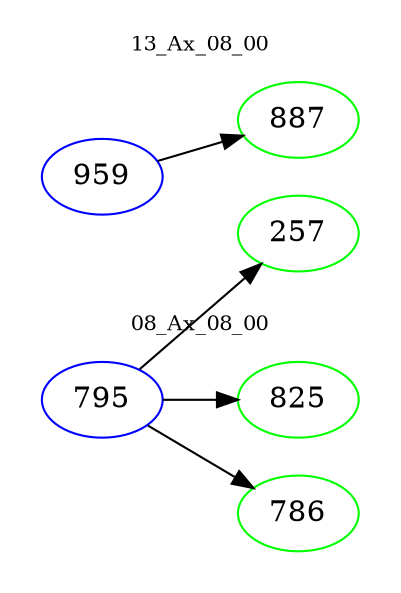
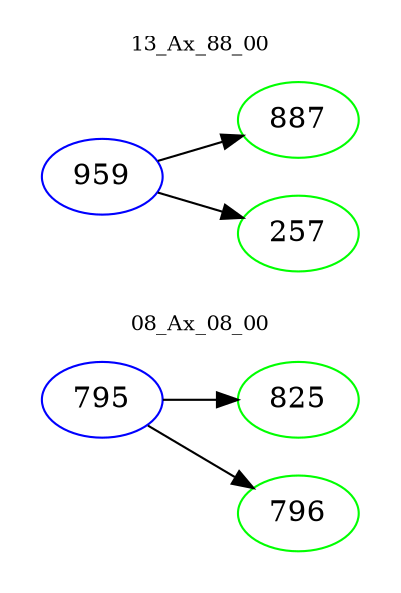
(200, 45) -> (200, 45)
(192, 324) -> (190, 202)
(298, 513) -> (298, 513)
